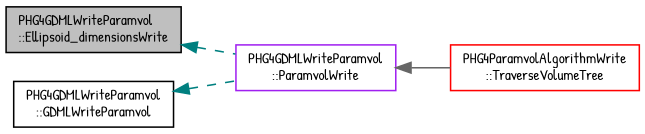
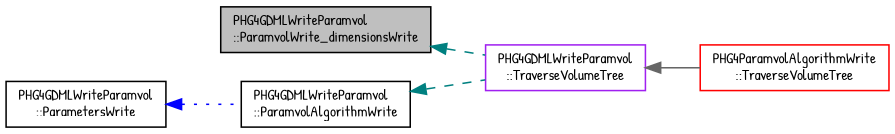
(94, 30) -> (326, 30)
(316, 68) -> (566, 68)
none -> (86, 104)
(94, 104) -> (326, 104)
